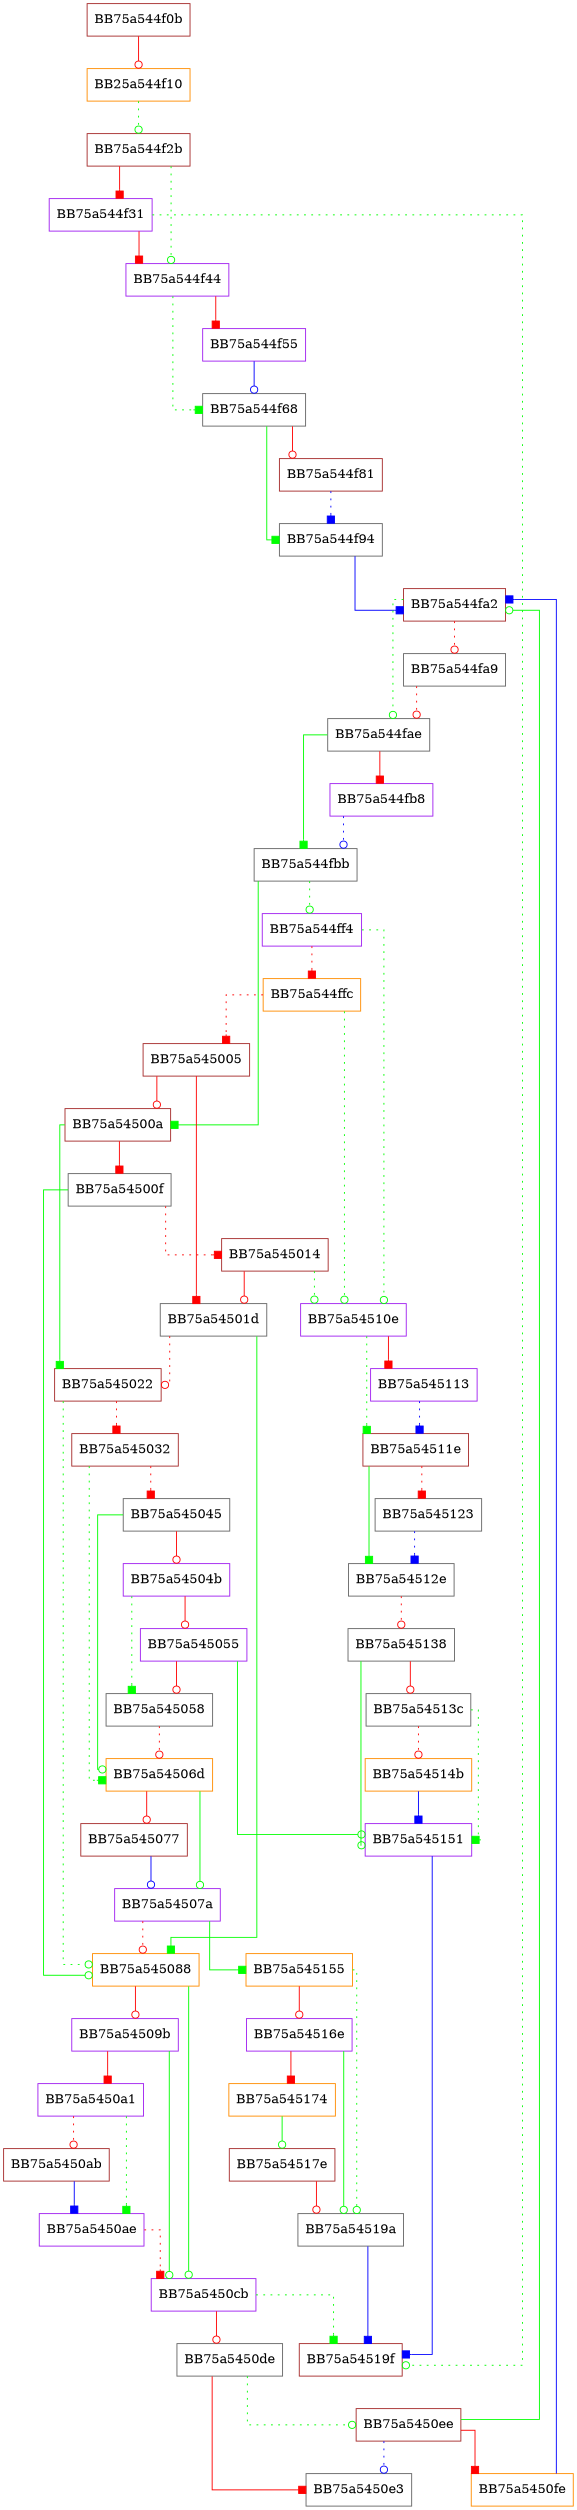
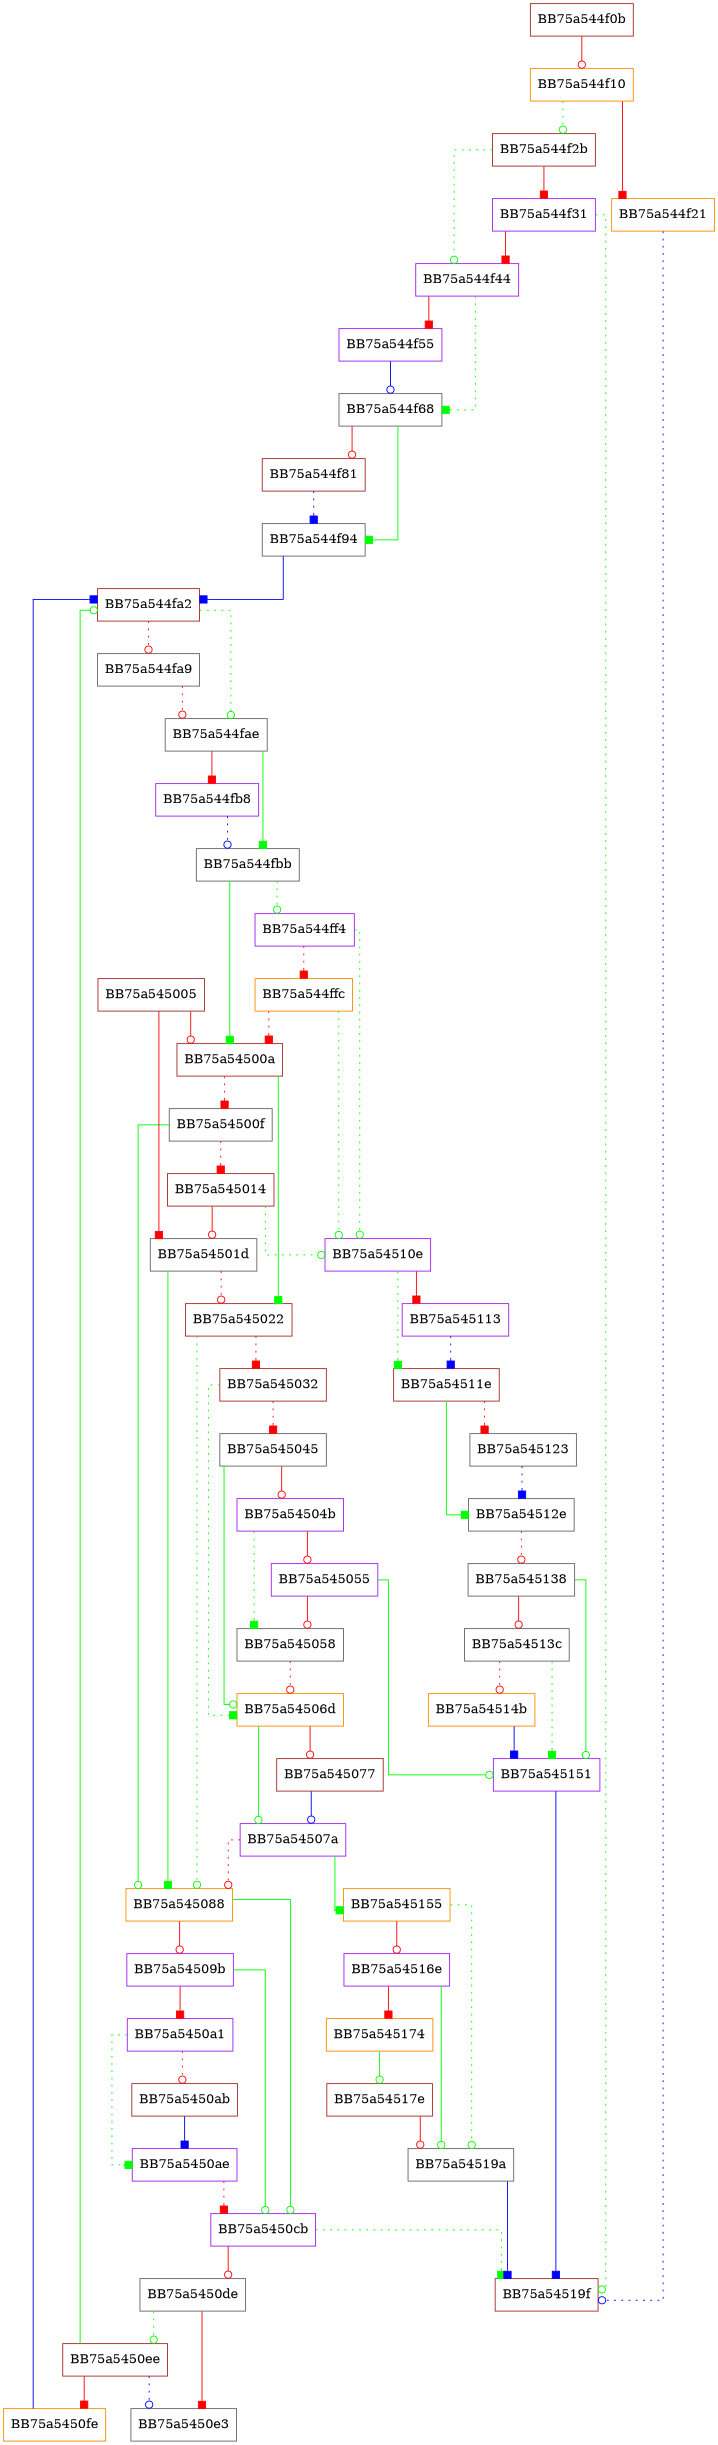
(139, 85) -> (582, 85)
none -> (663, 215)
(226, 996) -> (269, 1023)
(119, 1153) -> (225, 1088)
